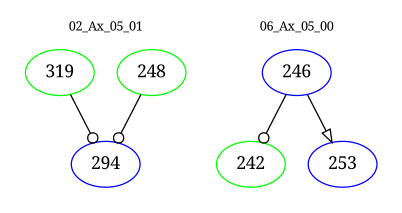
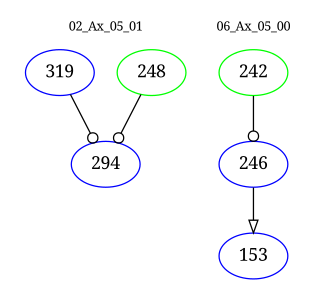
(60, 73) -> (60, 73)
(276, 114) -> (253, 113)
(343, 164) -> (253, 256)
